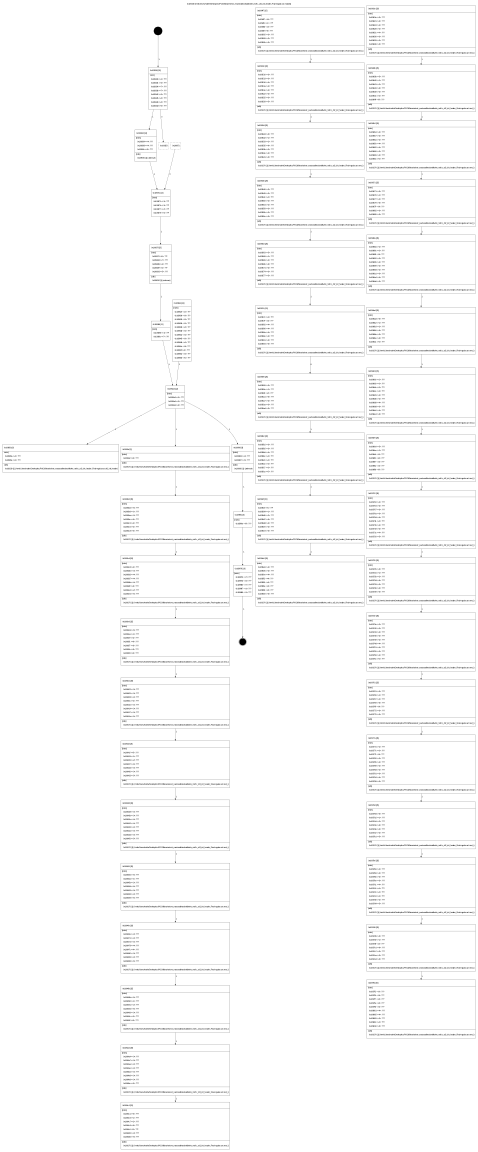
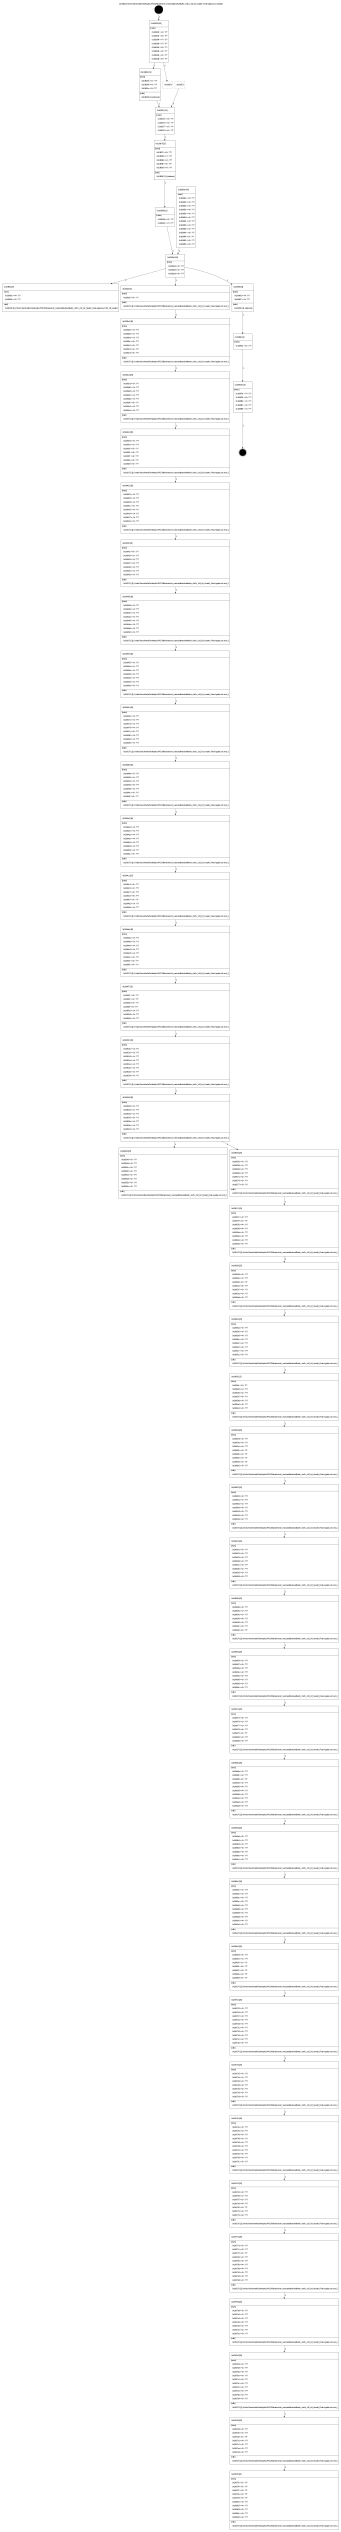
(310, 234) -> (229, 1145)
none -> (175, 951)
none -> (284, 1508)
